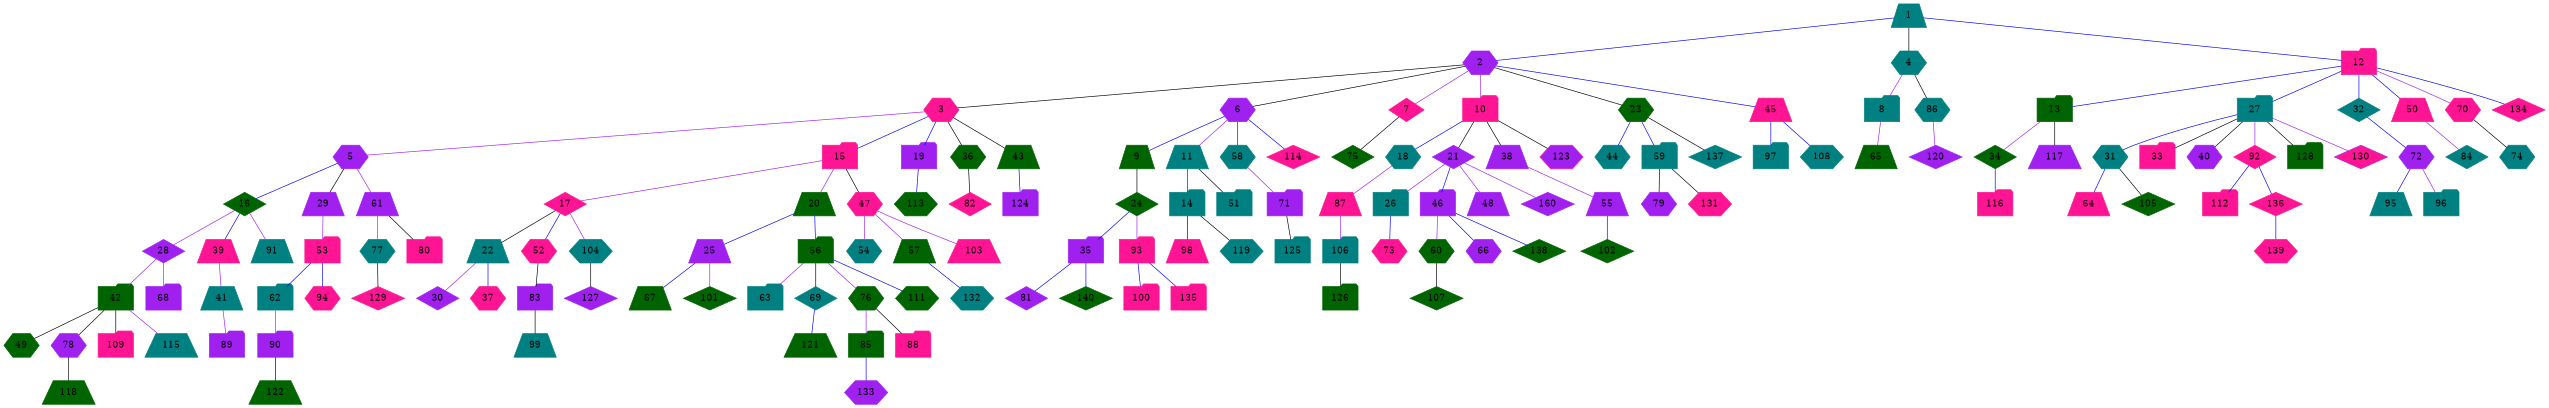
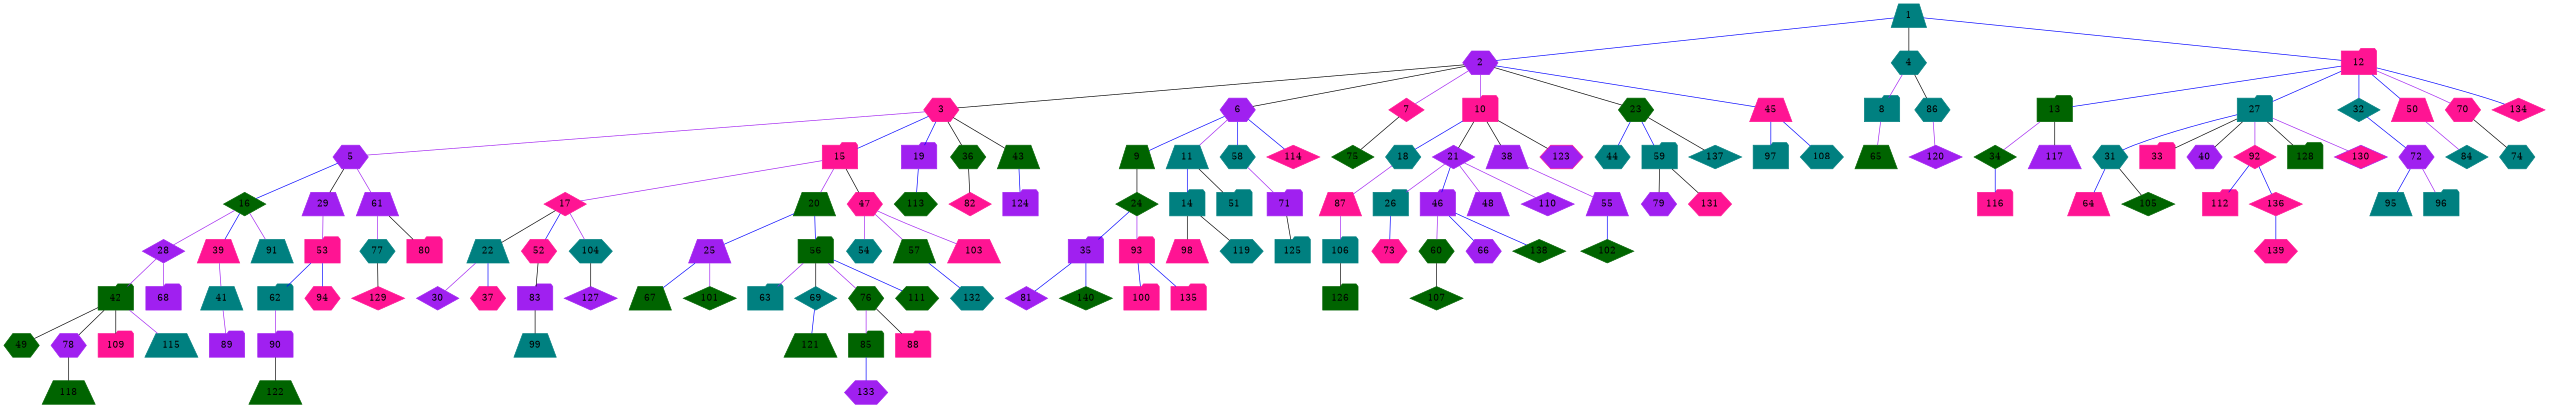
(1548, 204) -> (1548, 204)
